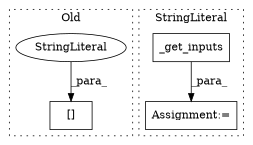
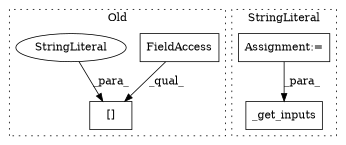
none -> (180, 48)
(191, 78) -> (284, 78)
